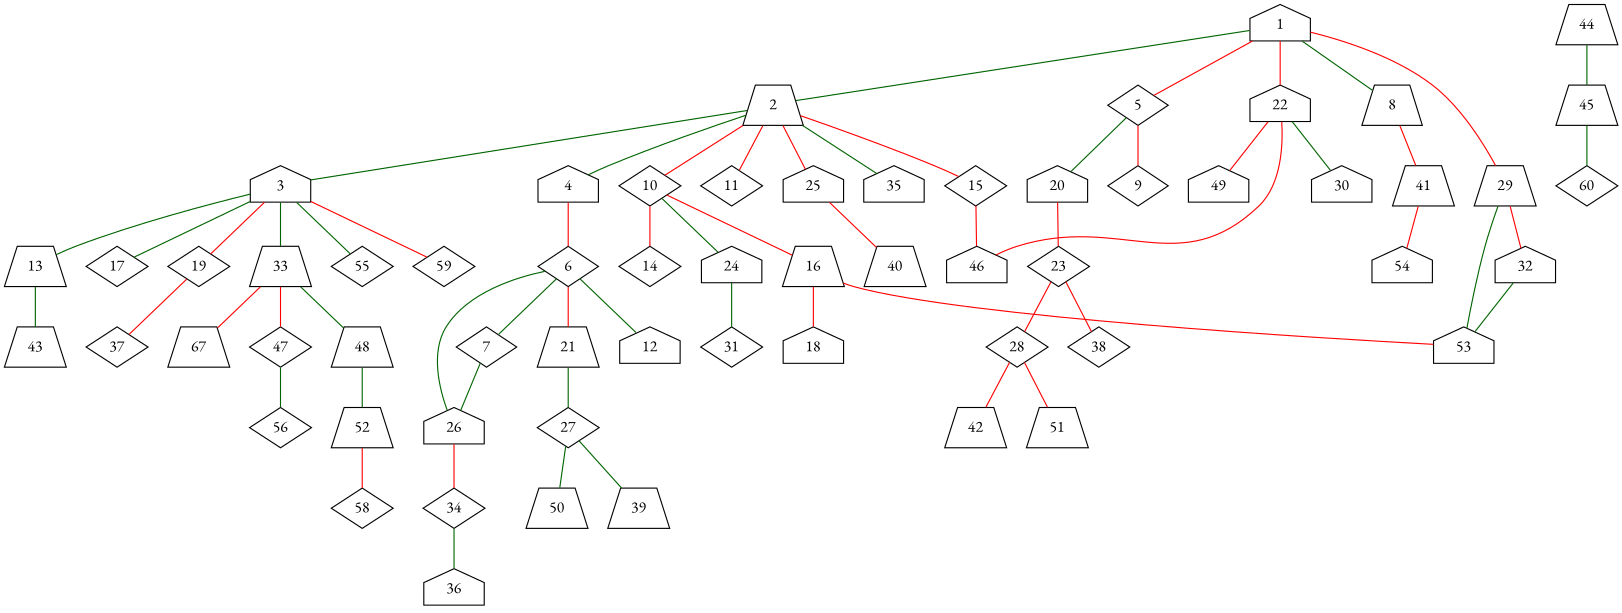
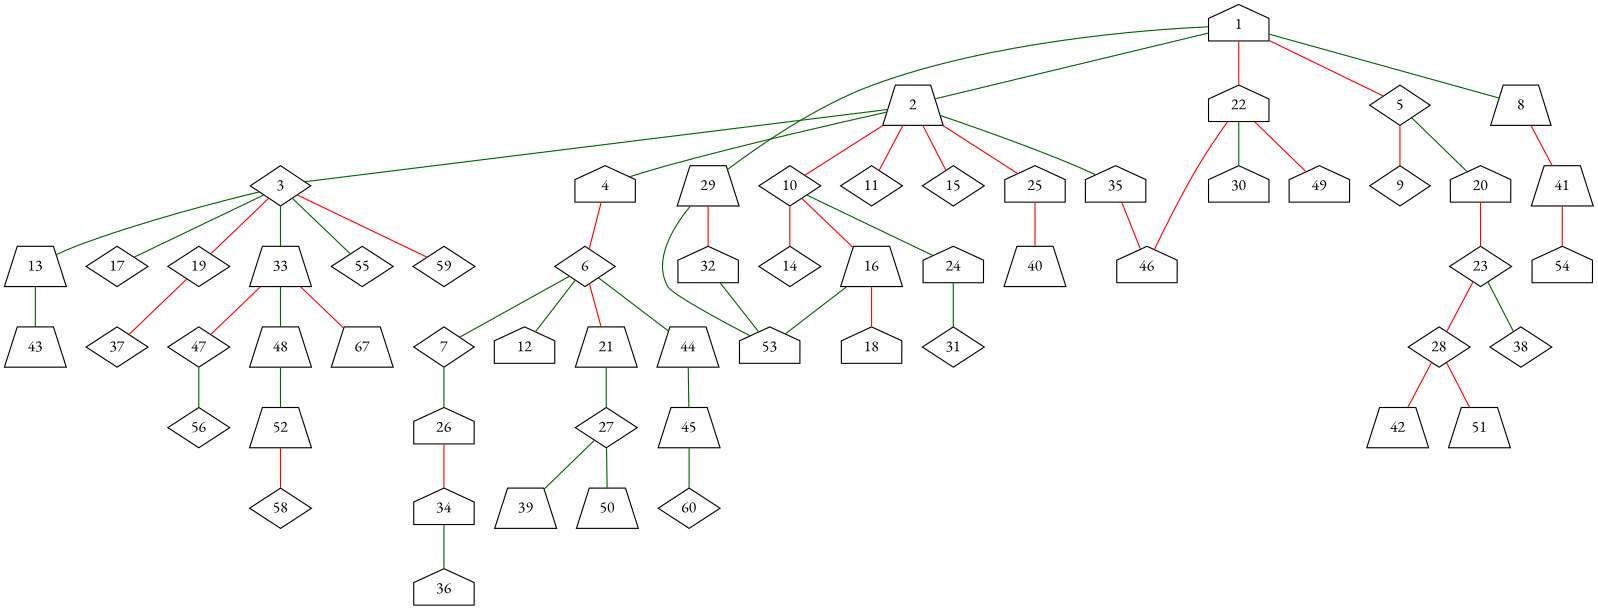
(1420, 76) -> (956, 61)
(280, 186) -> (280, 186)
(976, 226) -> (1131, 226)
(1079, 307) -> (1501, 307)
(455, 315) -> (633, 304)
(1137, 324) -> (816, 310)
(454, 508) -> (444, 508)
